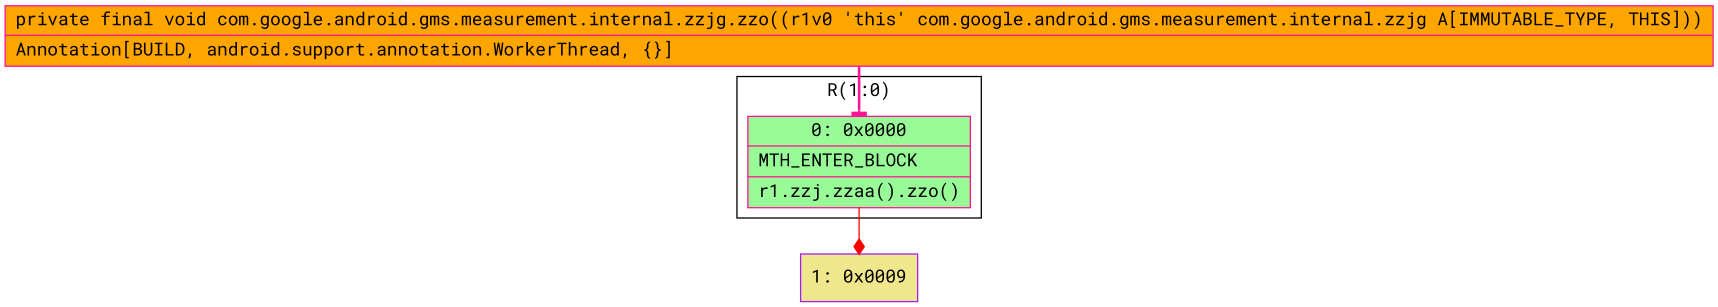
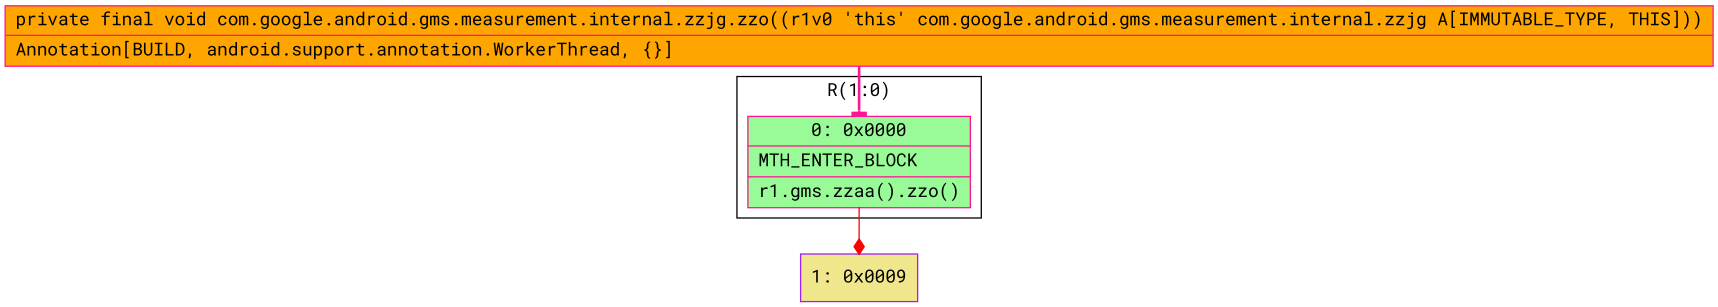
(859, 192) -> (859, 192)
